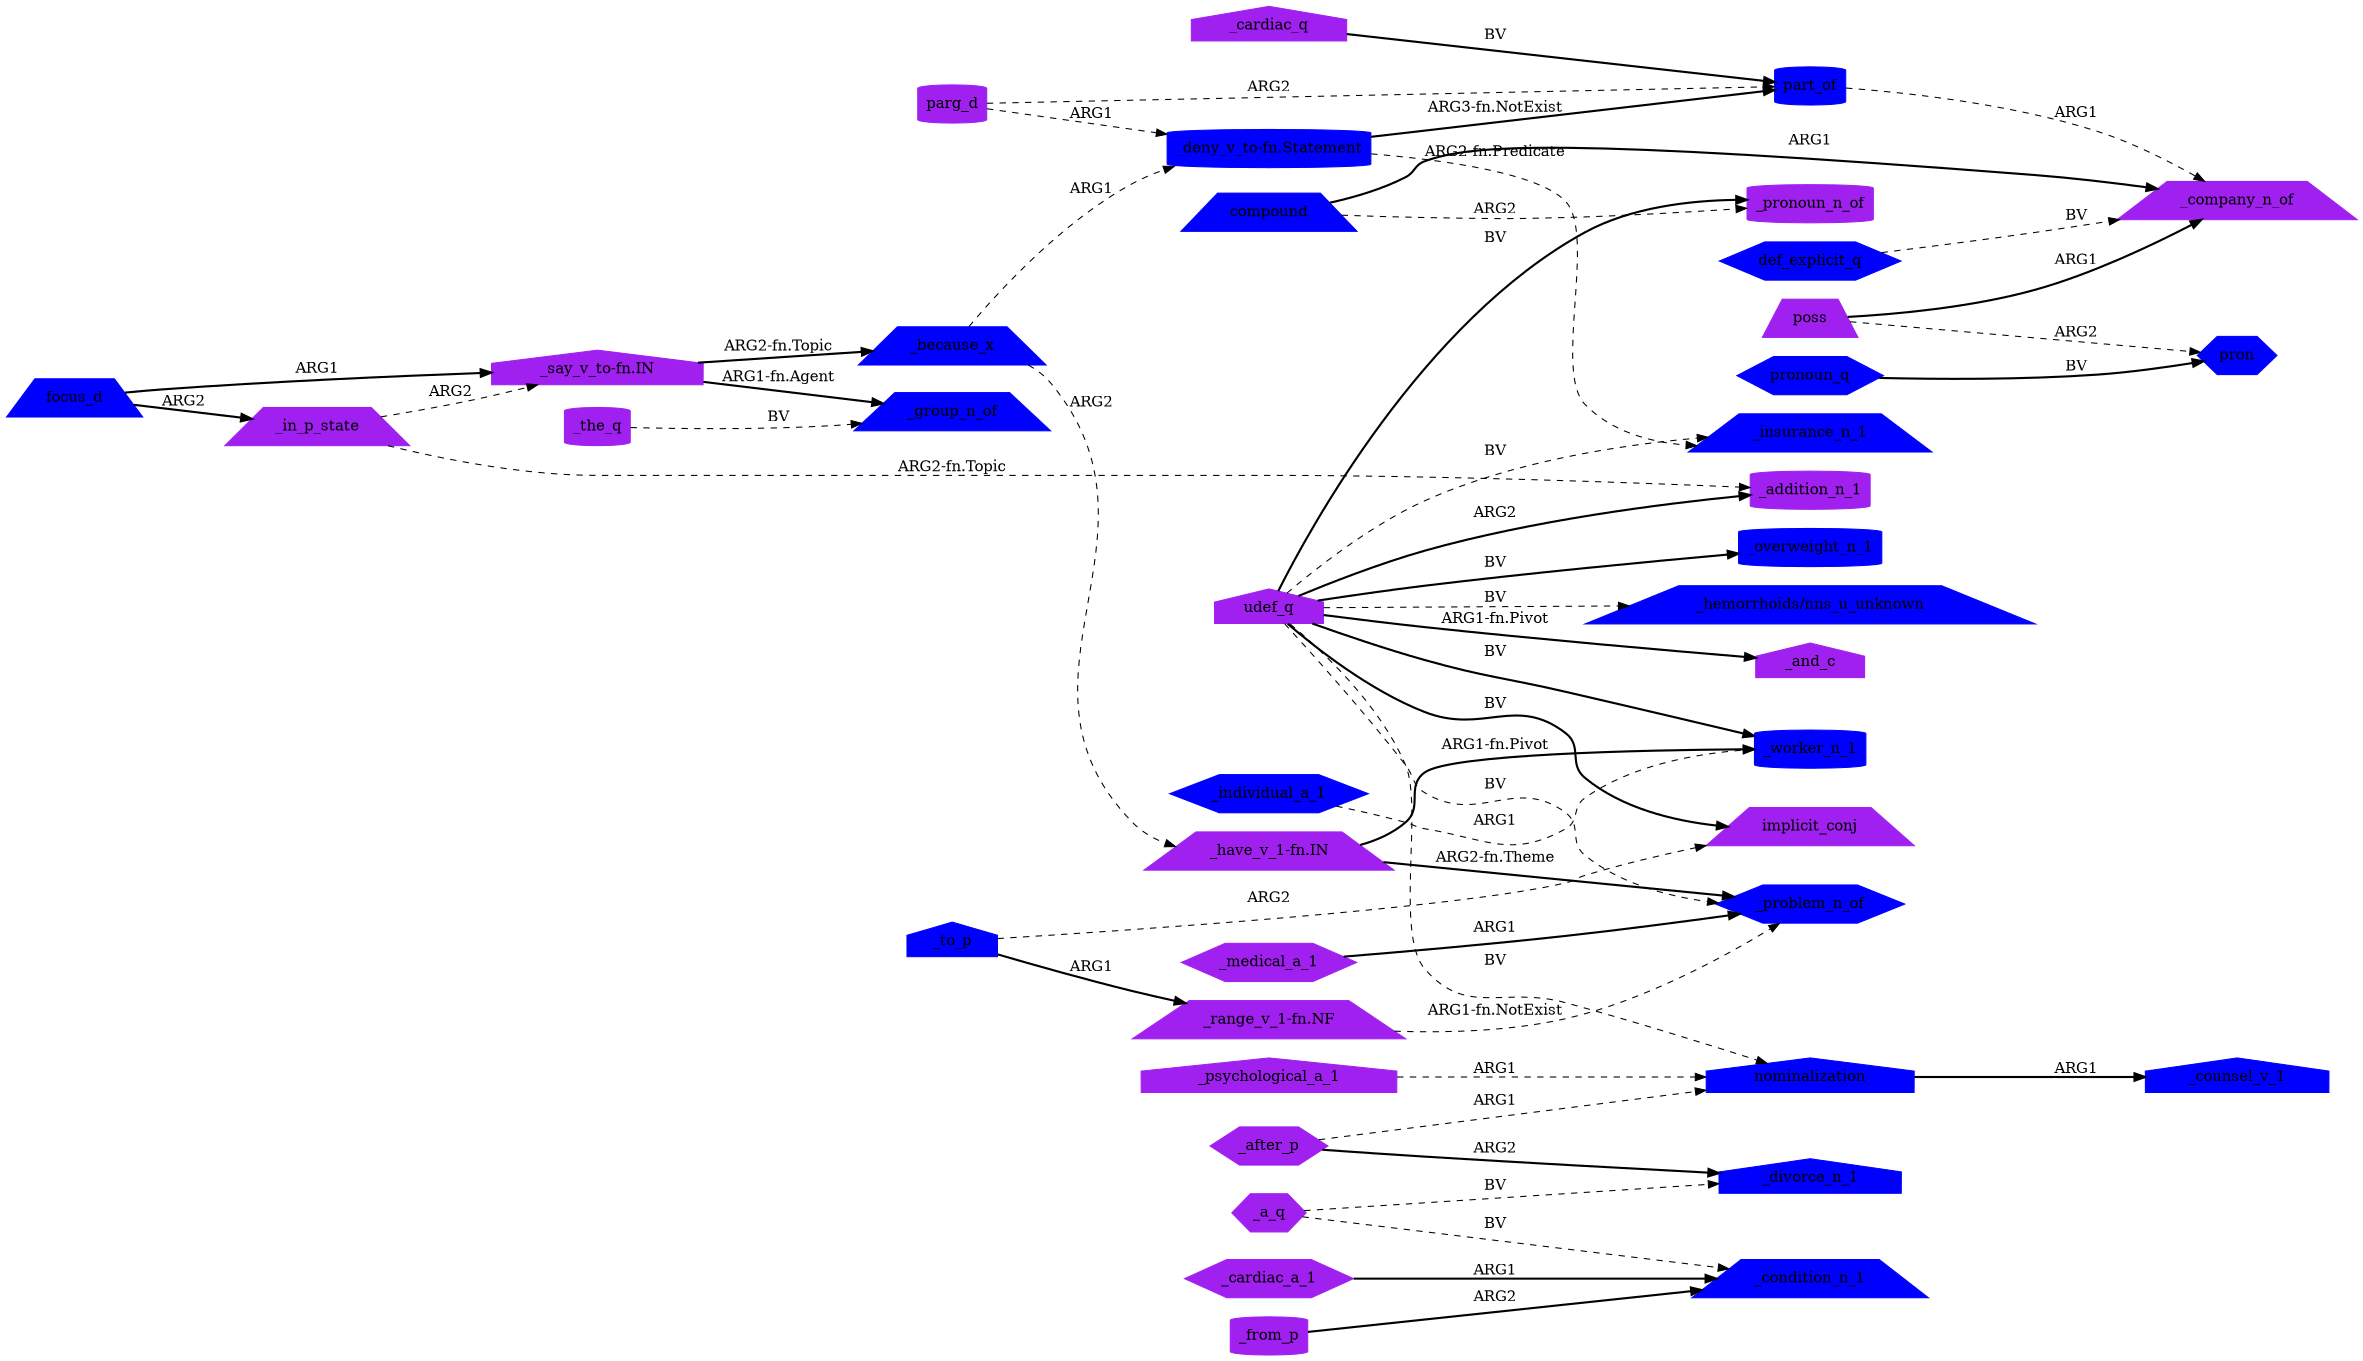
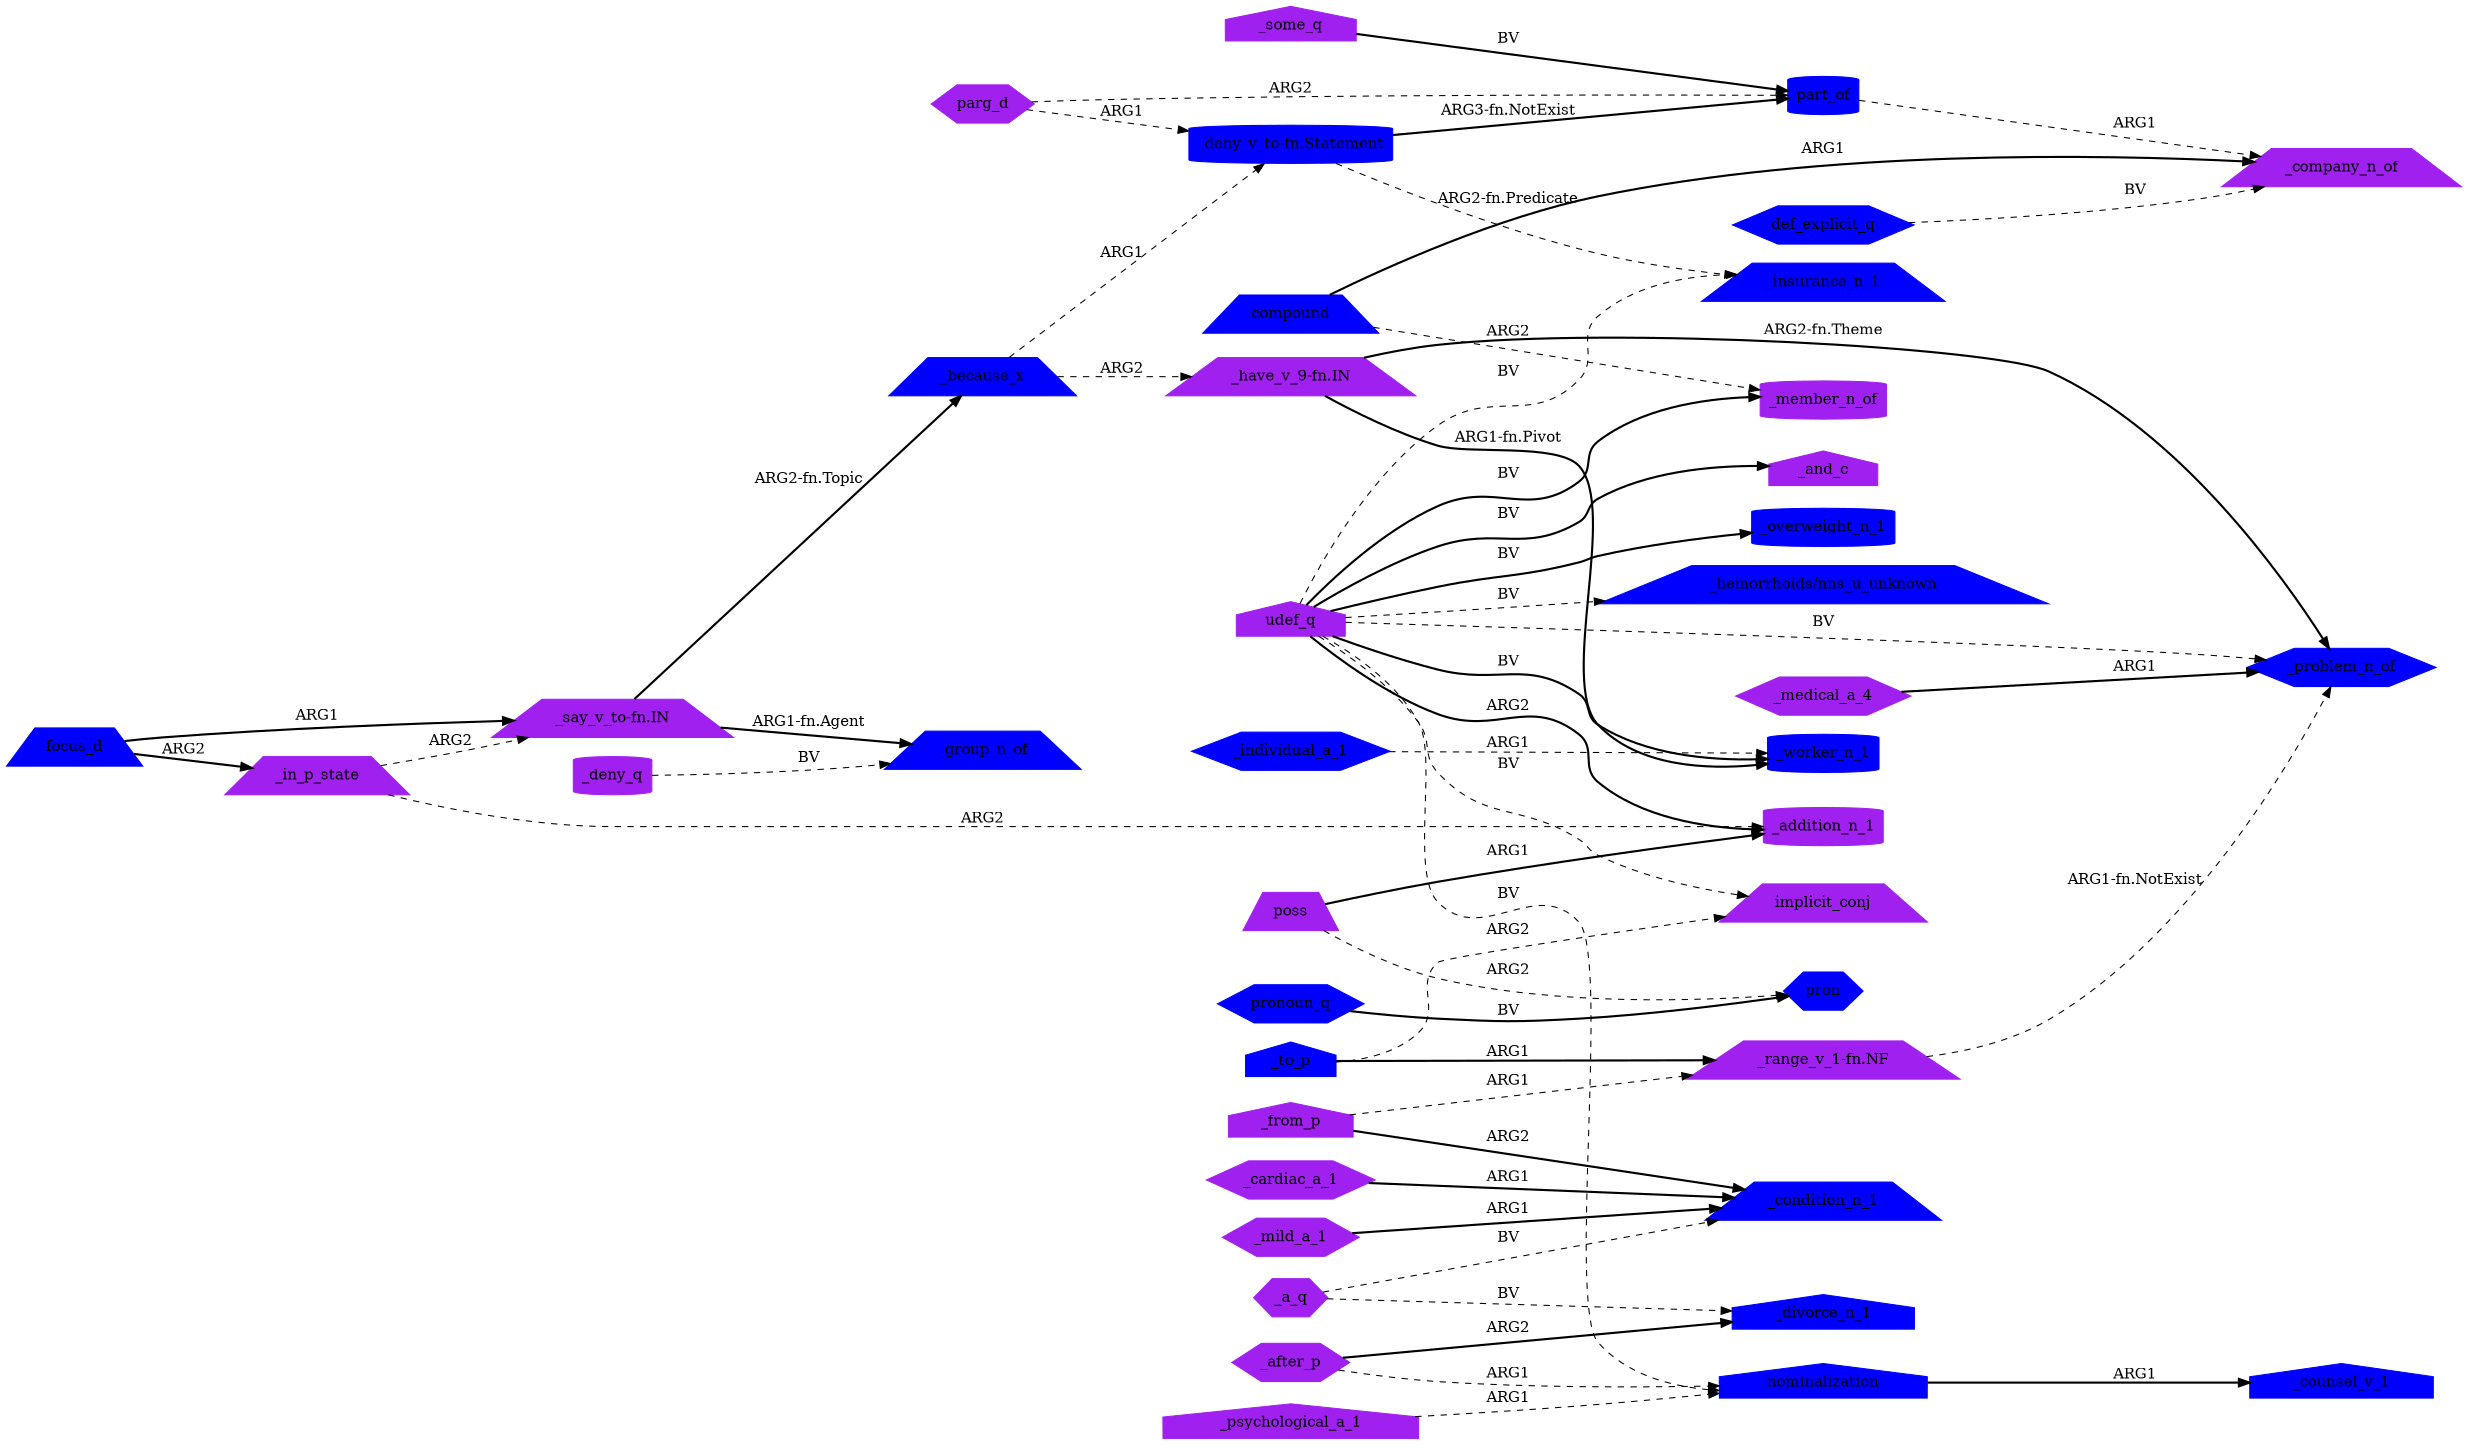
(1269, 25) -> (1291, 25)
(952, 104) -> (983, 104)
(1810, 204) -> (1823, 400)
(2025, 292) -> (1538, 866)
(597, 369) -> (613, 718)
(597, 427) -> (613, 776)
(952, 467) -> (983, 819)
(1495, 619) -> (1508, 514)
(1511, 716) -> (1497, 809)
(1269, 851) -> (1291, 377)
(1269, 962) -> (1823, 696)
none -> (1516, 1096)
none -> (1291, 1237)
(1269, 1336) -> (1291, 1122)
